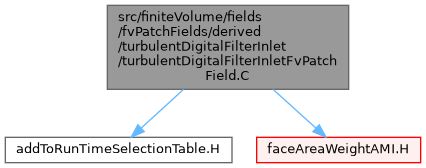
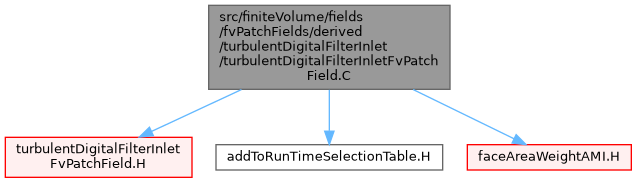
none -> (99, 157)
